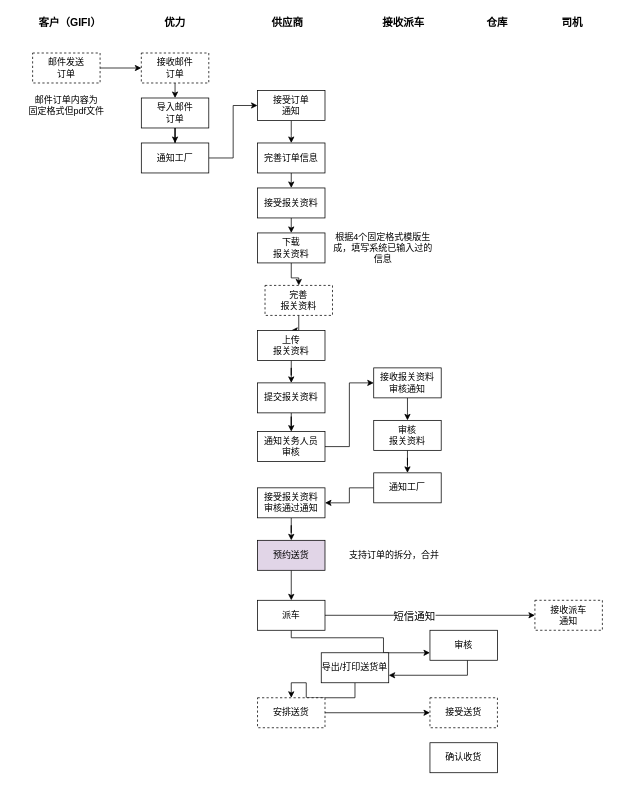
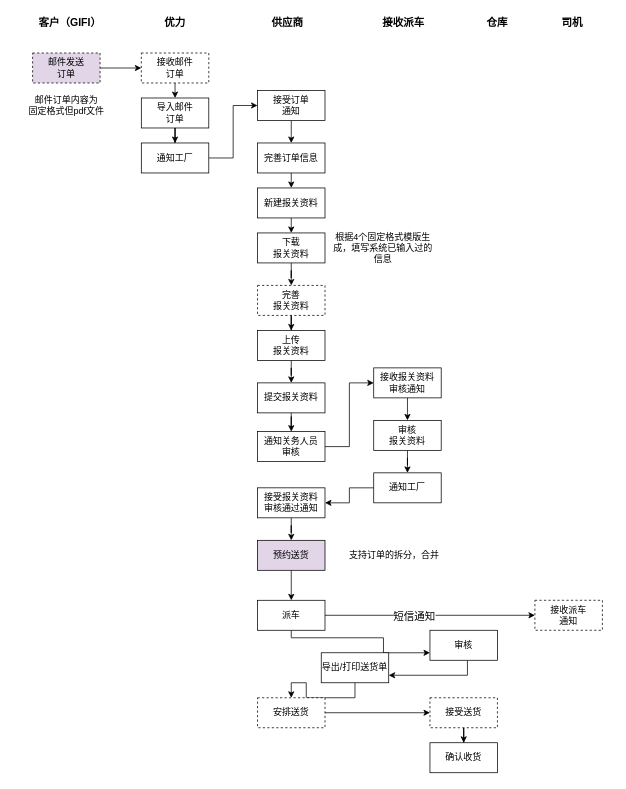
(66, 68) -> (66, 68)
(291, 203) -> (291, 203)
(299, 300) -> (291, 300)
none -> (464, 738)
